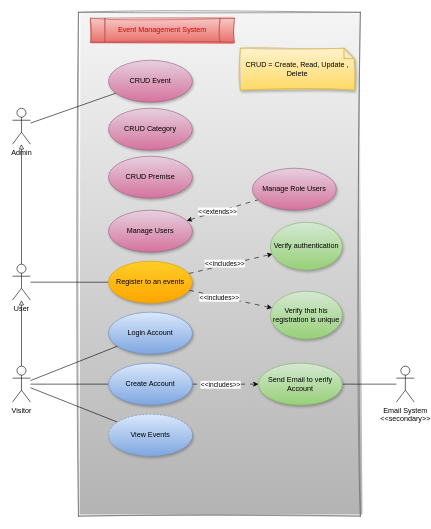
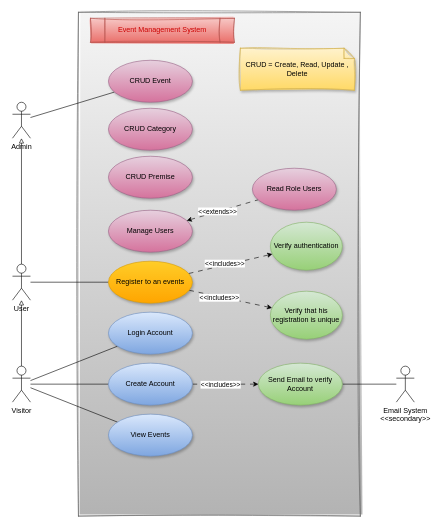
(21, 126) -> (21, 120)
(294, 189) -> (294, 189)
(150, 435) -> (150, 435)
